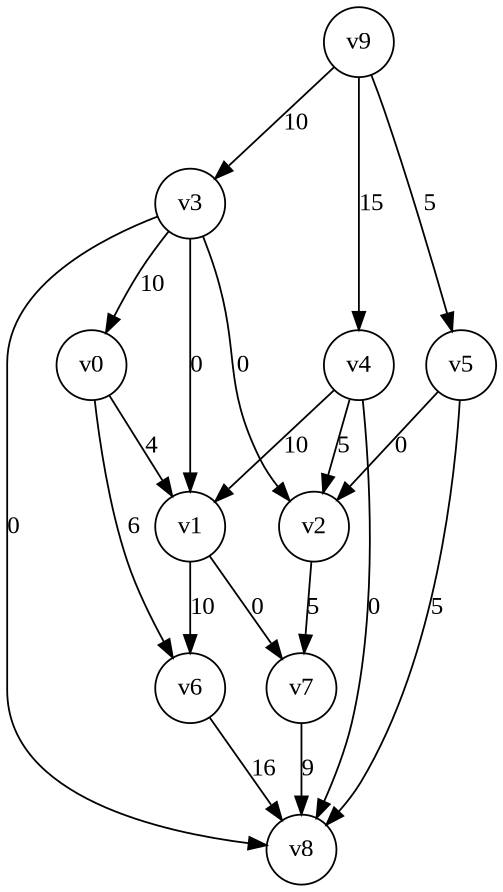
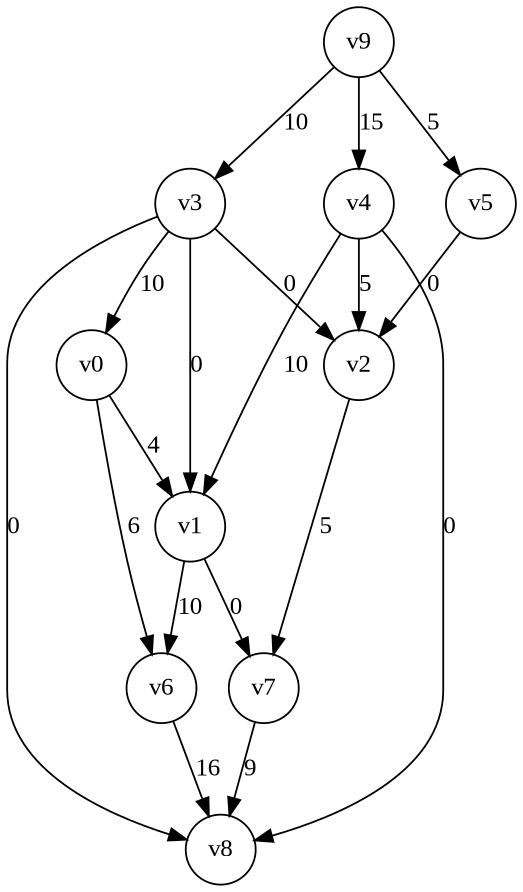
(427, 615) -> none
